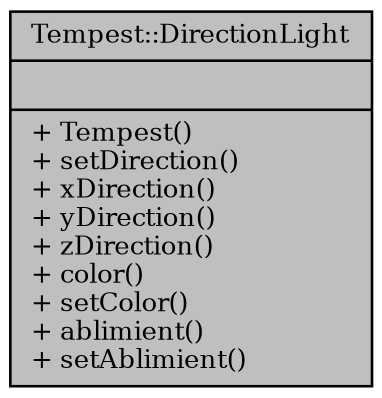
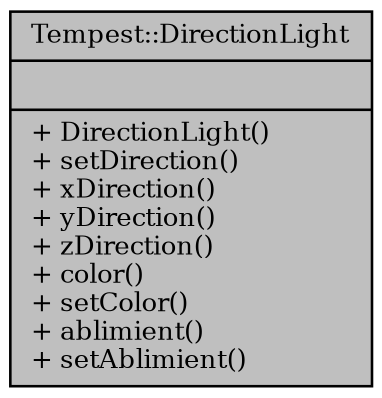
(112, 133) -> (151, 133)
